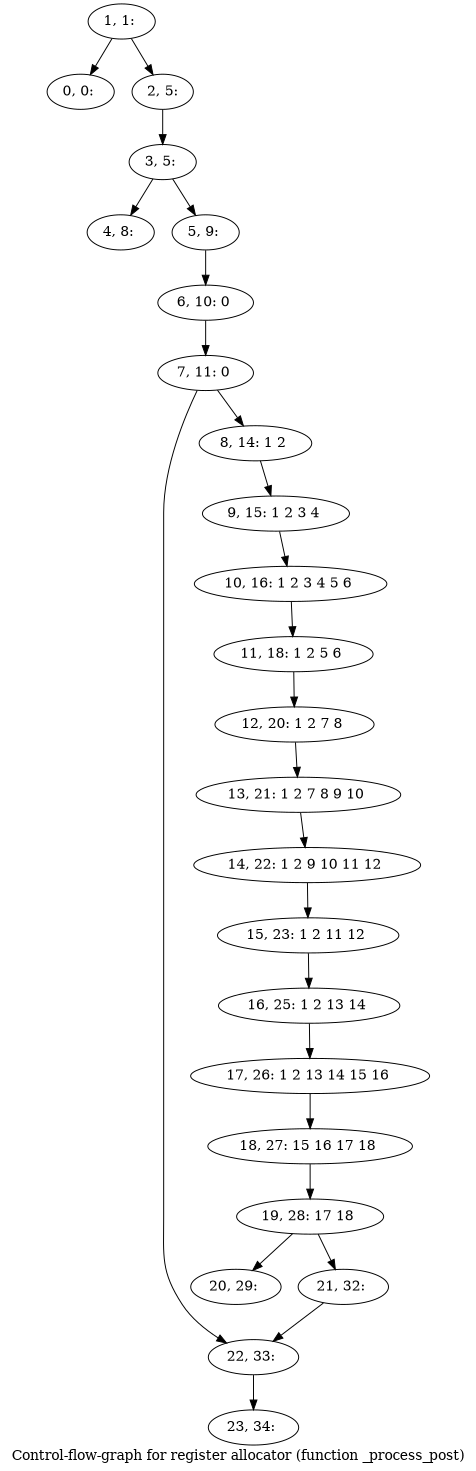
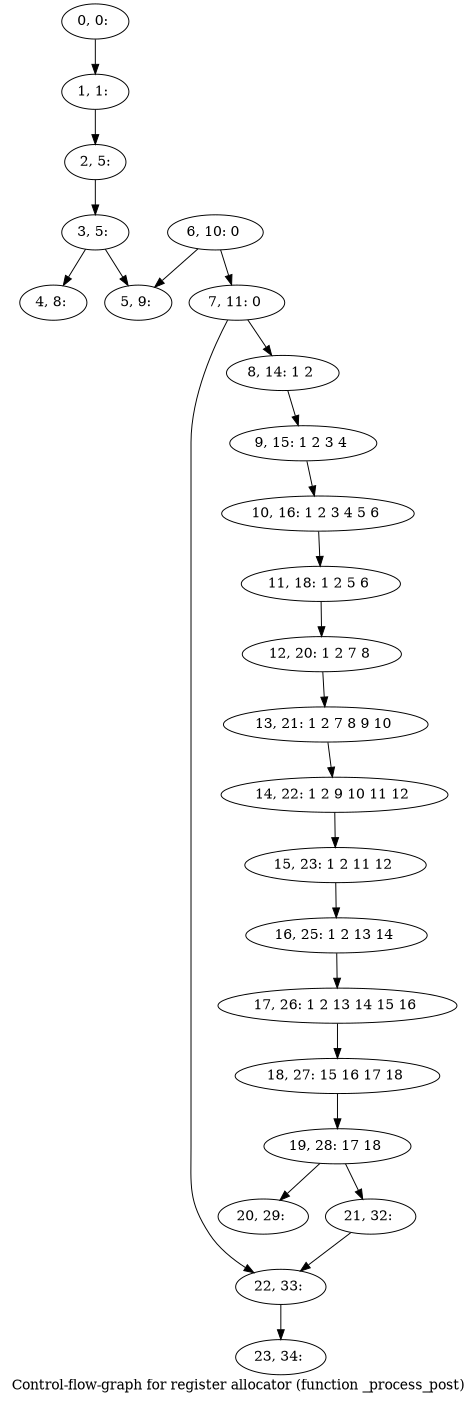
(104, 52) -> (95, 52)
(206, 263) -> (180, 265)
